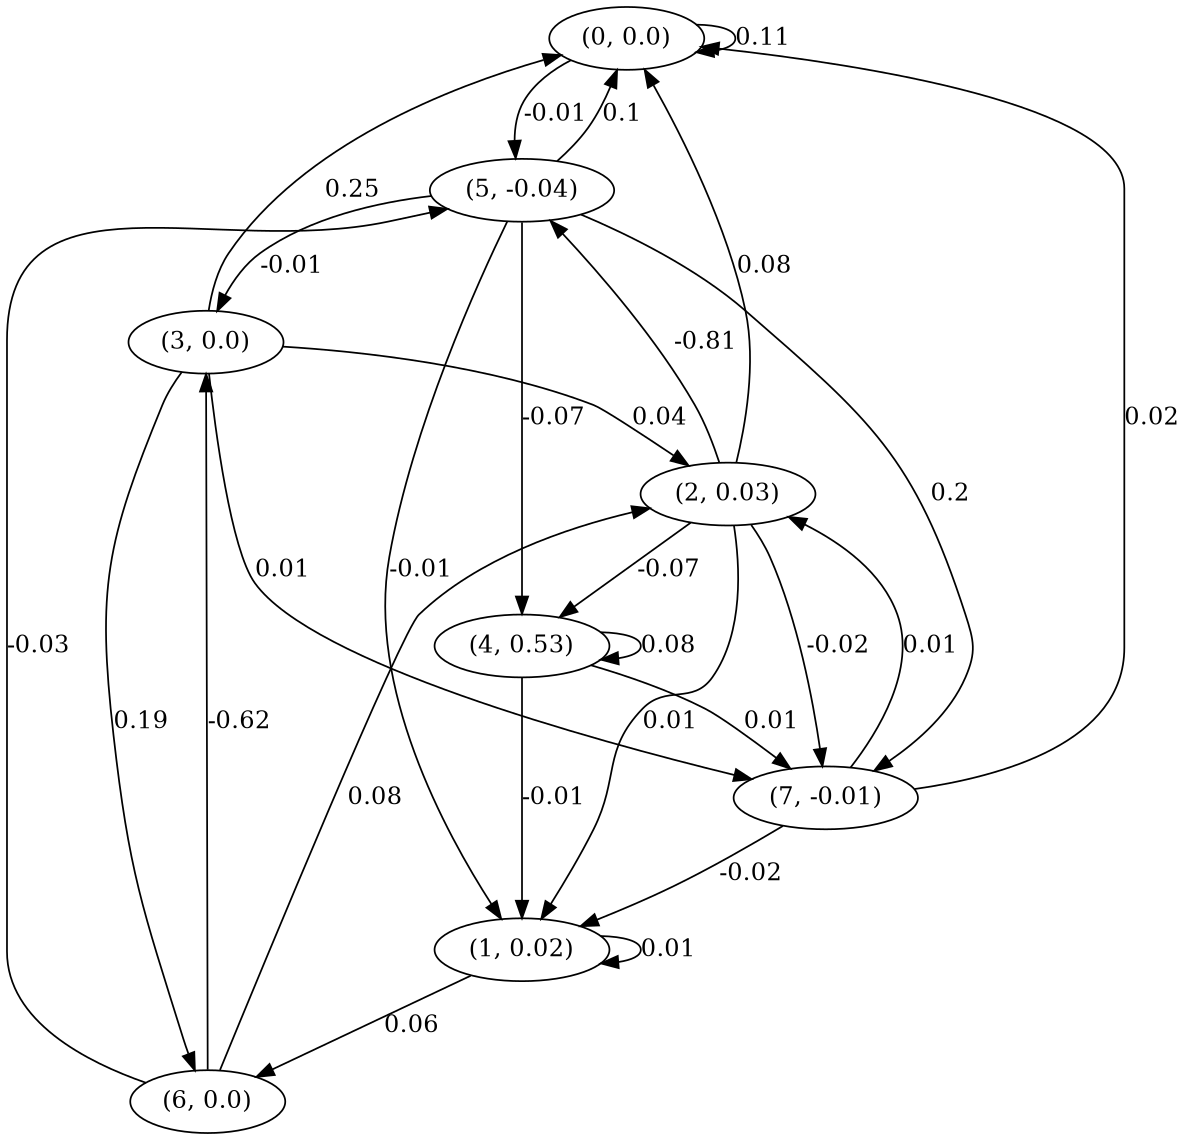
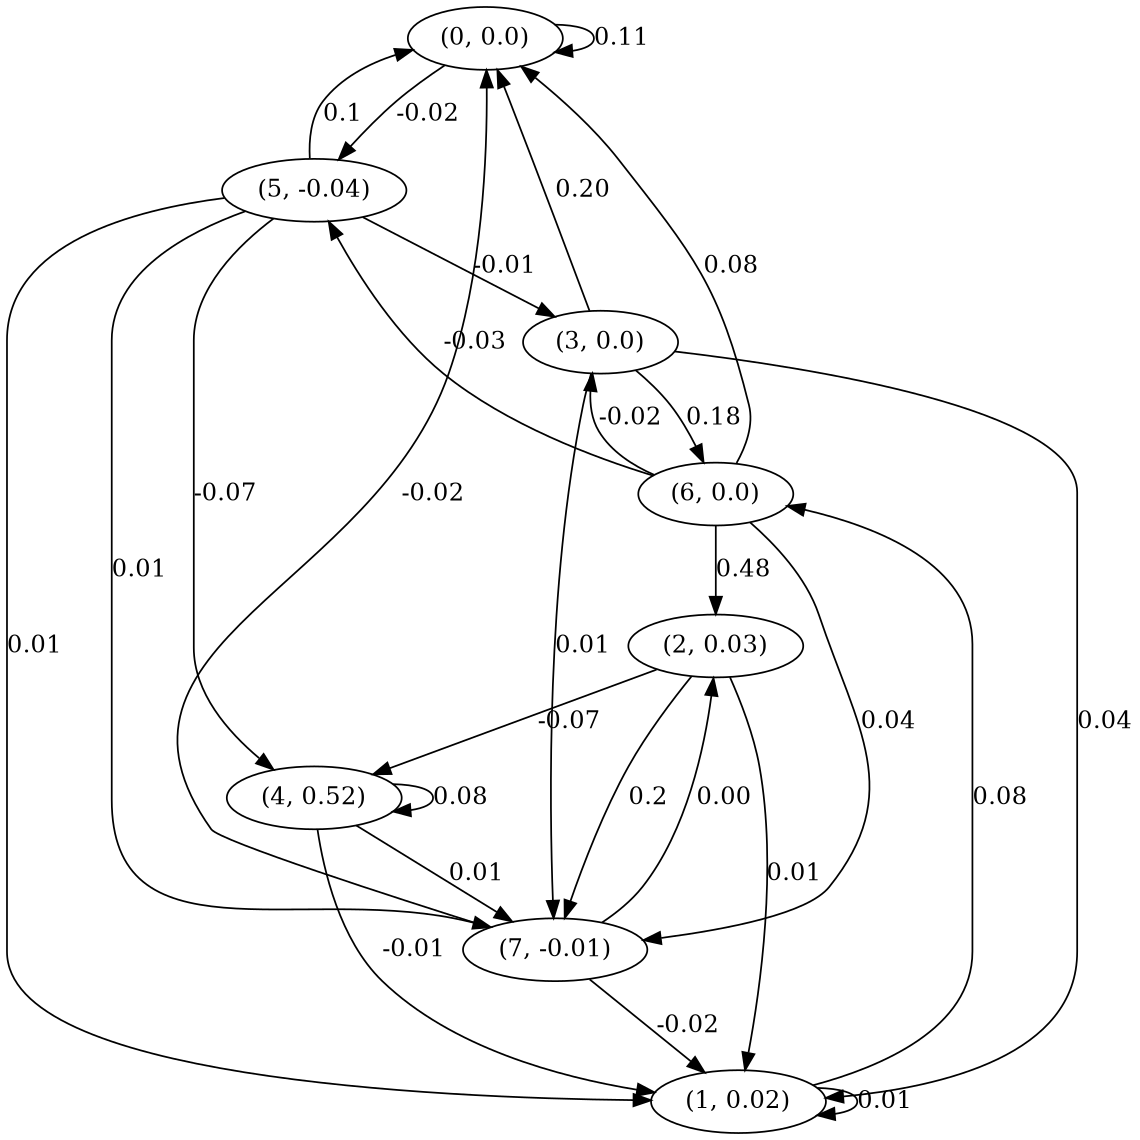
(556, 114) -> (429, 114)
(353, 190) -> (583, 190)
(734, 267) -> (686, 249)
(652, 341) -> none
(487, 374) -> (1077, 651)
(1152, 418) -> (434, 494)
(951, 494) -> (140, 570)
(422, 570) -> (35, 646)
(522, 646) -> (314, 798)
(839, 646) -> (649, 798)
(931, 646) -> (725, 798)
(141, 722) -> (714, 418)
(240, 722) -> (631, 418)
none -> (869, 782)
(375, 798) -> (744, 570)
(412, 1026) -> (1000, 798)
